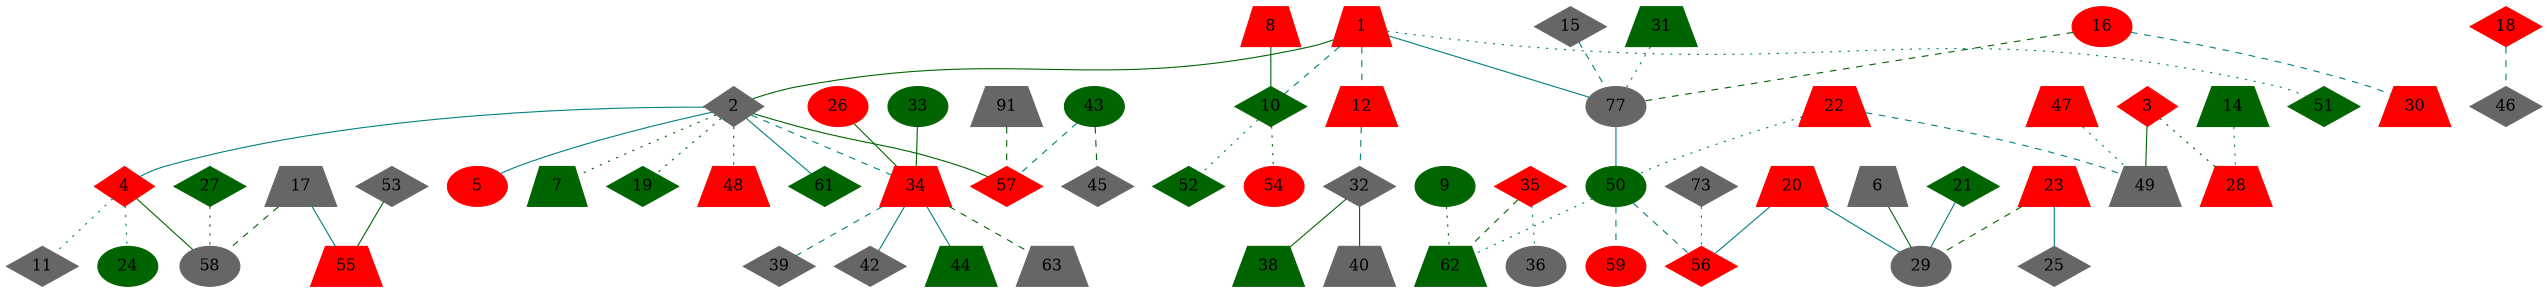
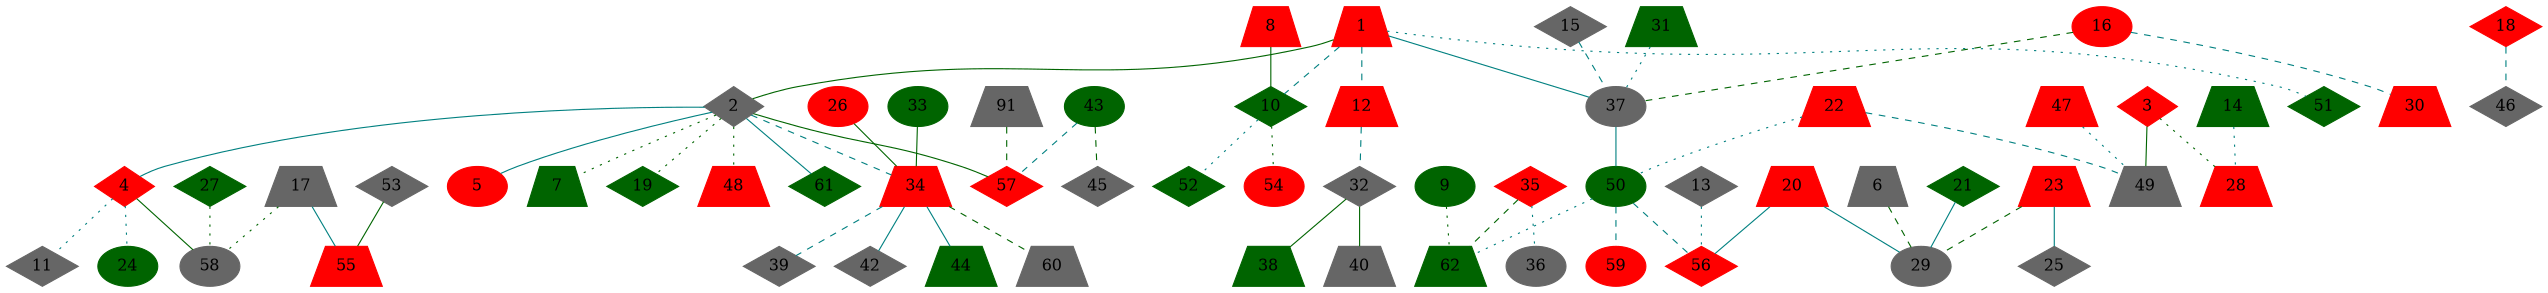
(1616, 107) -> (1616, 107)
(1701, 186) -> (1701, 186)
(1900, 227) -> (1900, 227)
(253, 228) -> (253, 228)
(1052, 266) -> (1052, 266)
